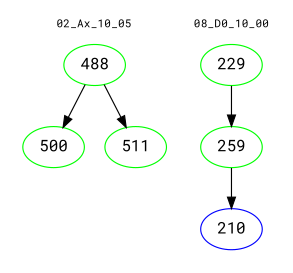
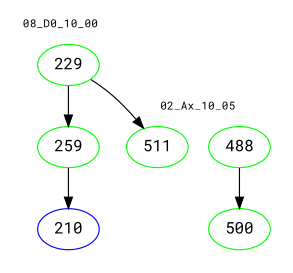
(113, 101) -> (125, 107)
